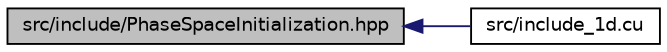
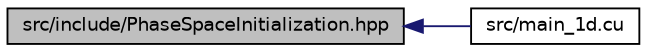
(566, 26) -> (555, 26)
